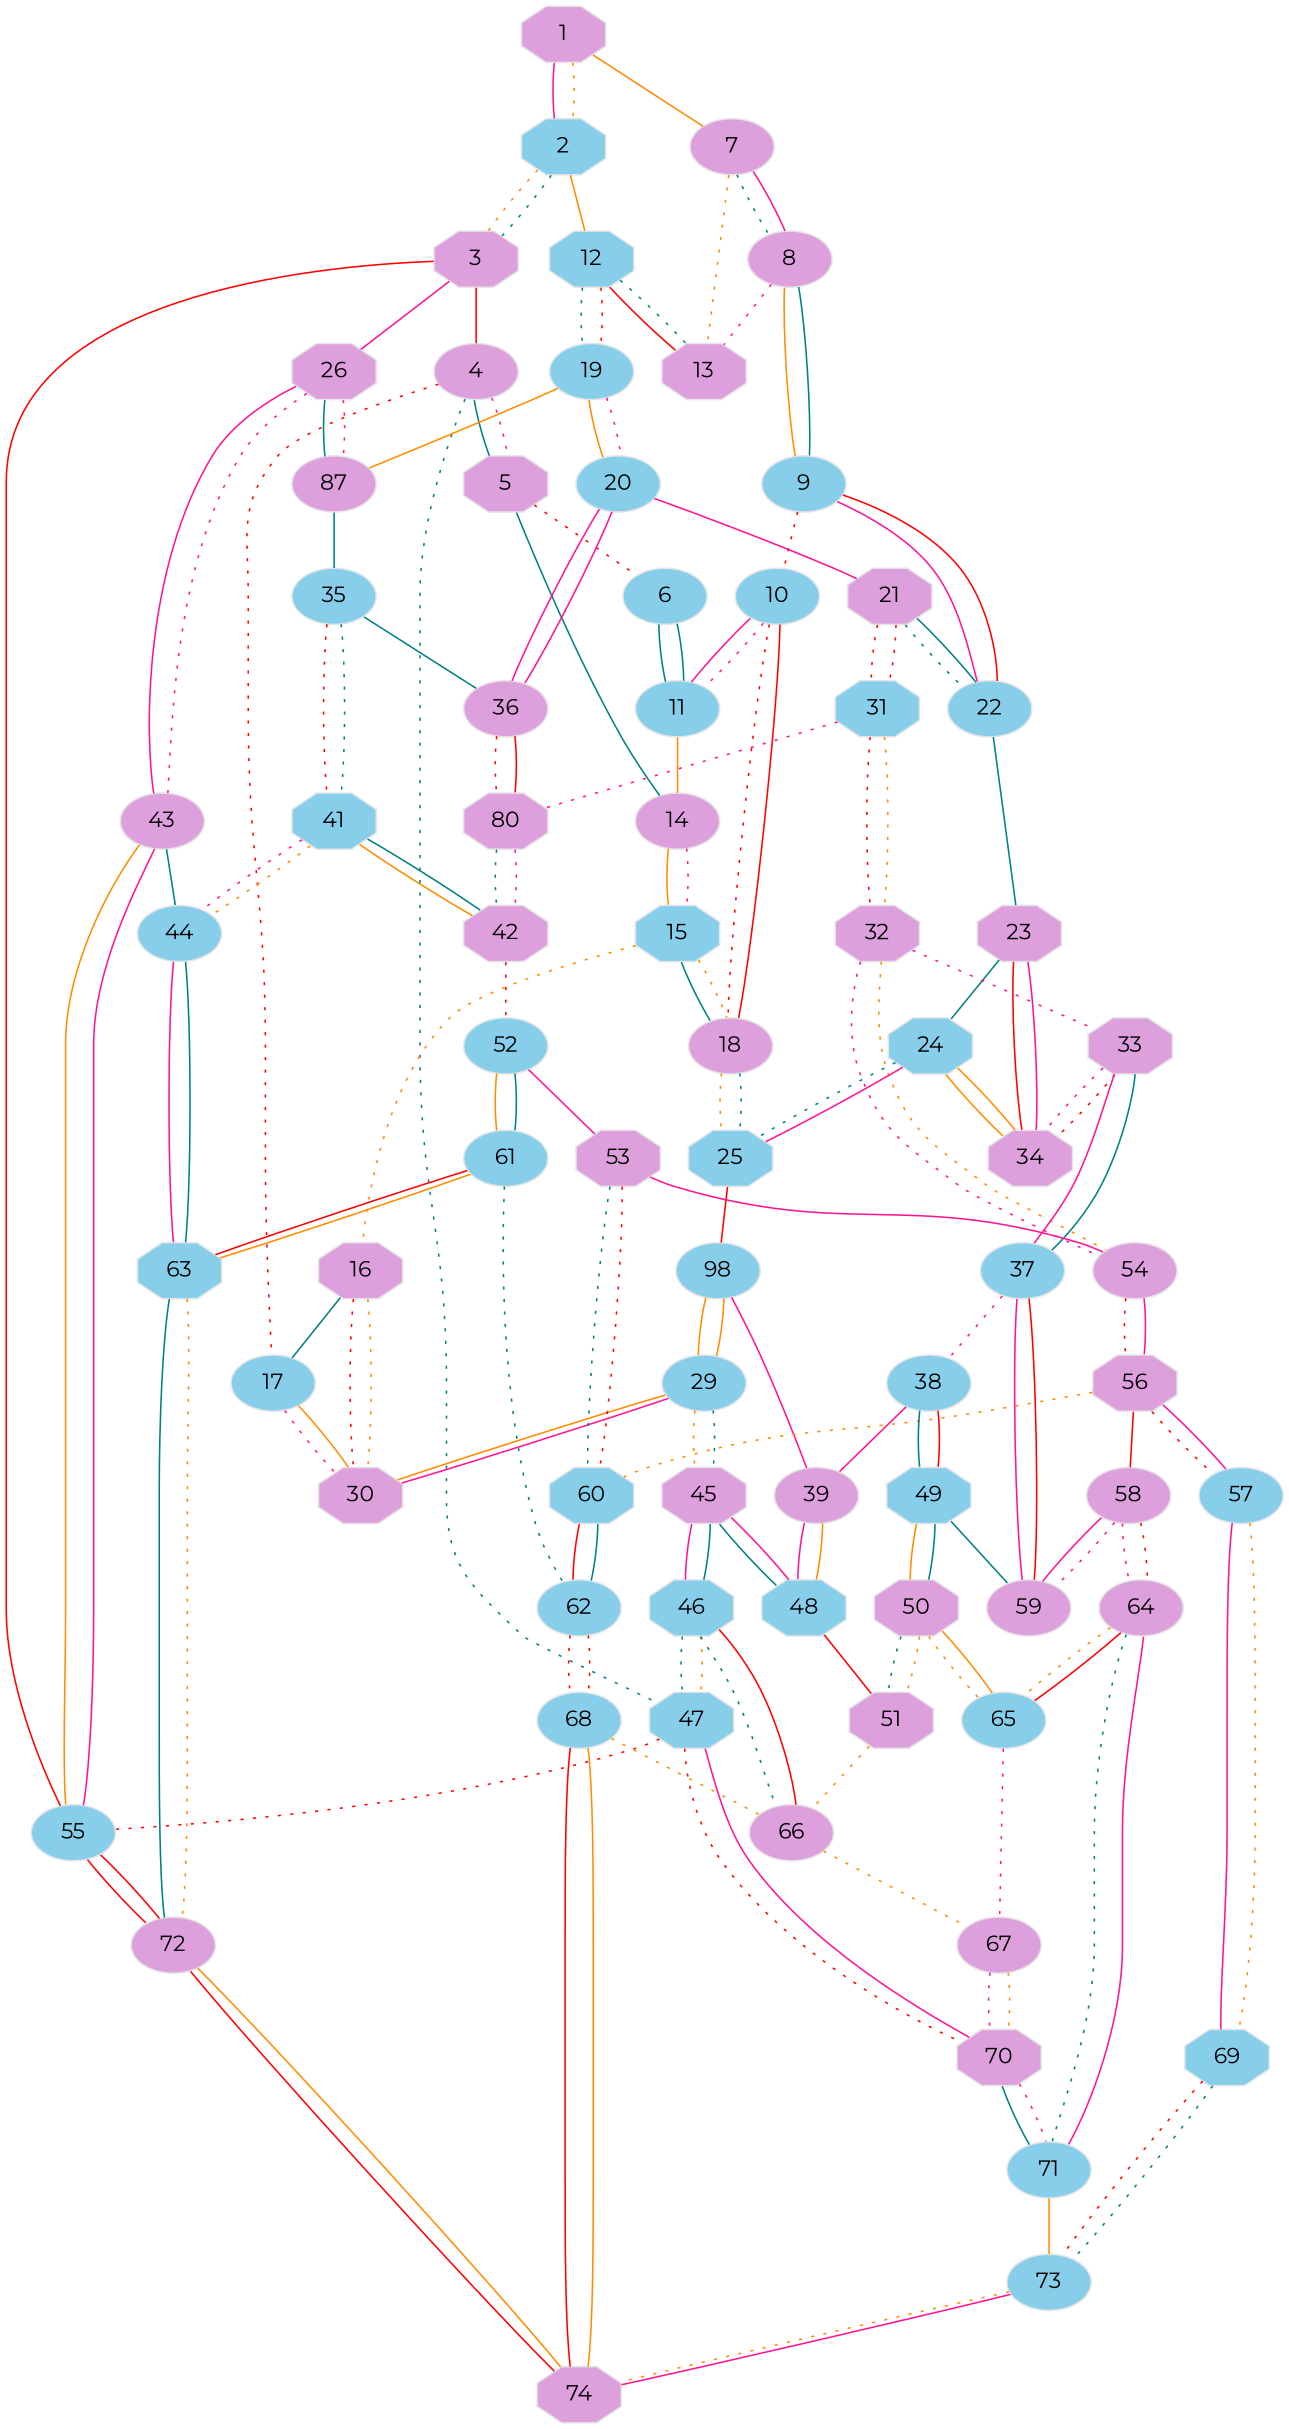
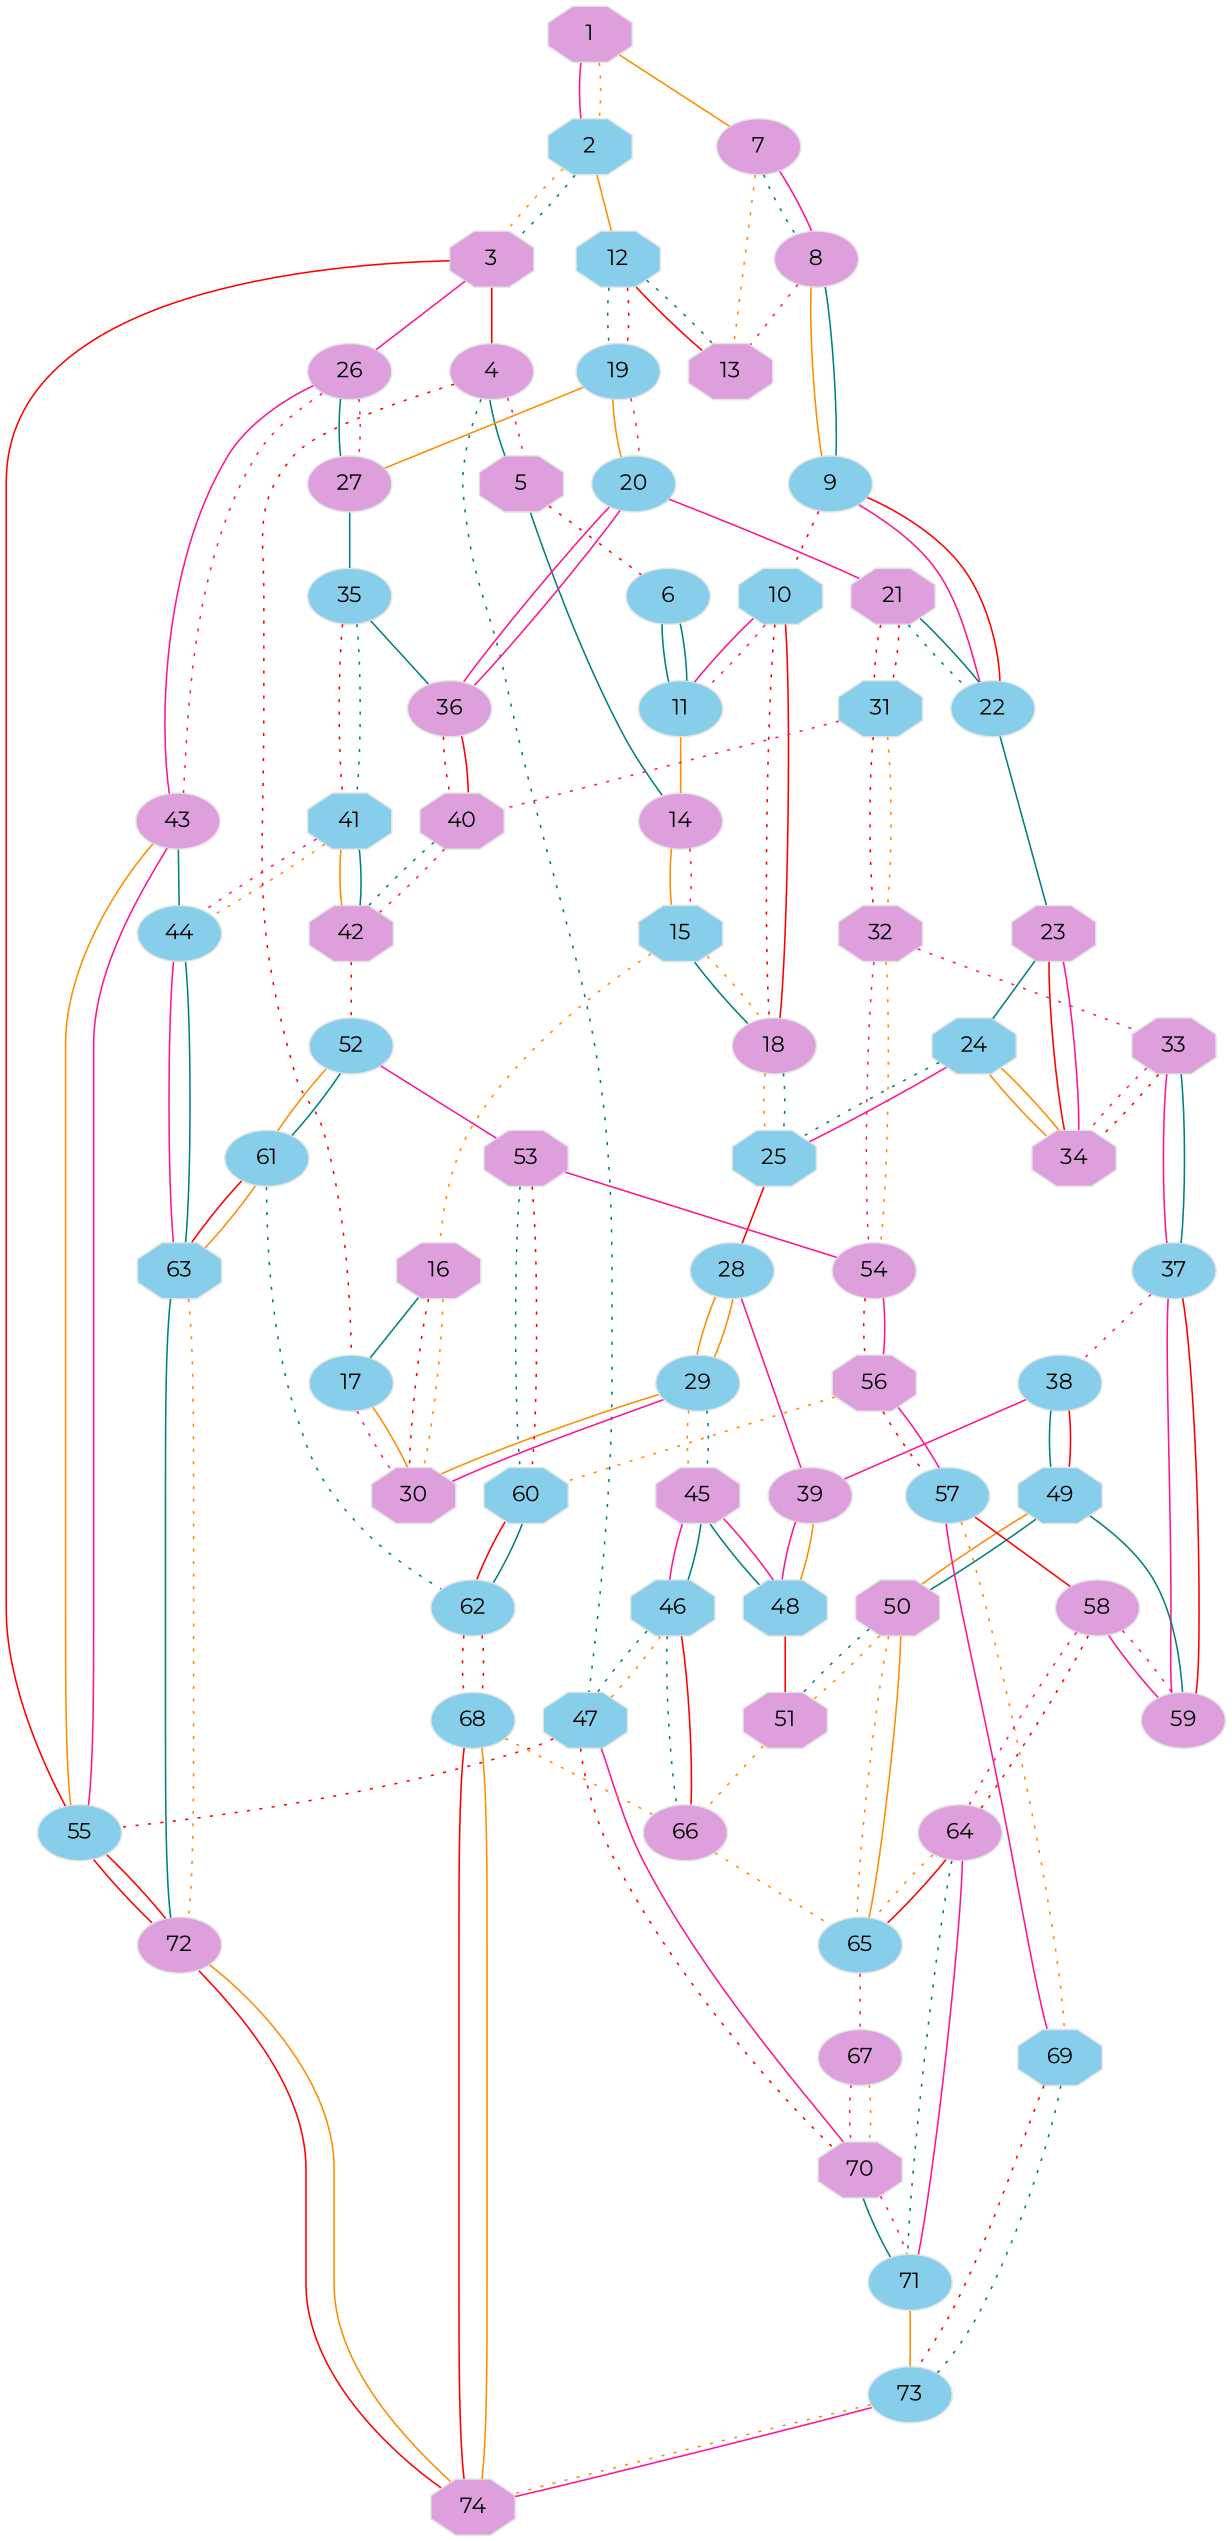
(334, 372) -> (350, 372)
(334, 484) -> (350, 484)
(777, 596) -> (781, 596)
(506, 821) -> (462, 821)
(718, 1271) -> (732, 1271)
(1132, 1440) -> (1023, 1552)
(895, 1889) -> (773, 1889)
